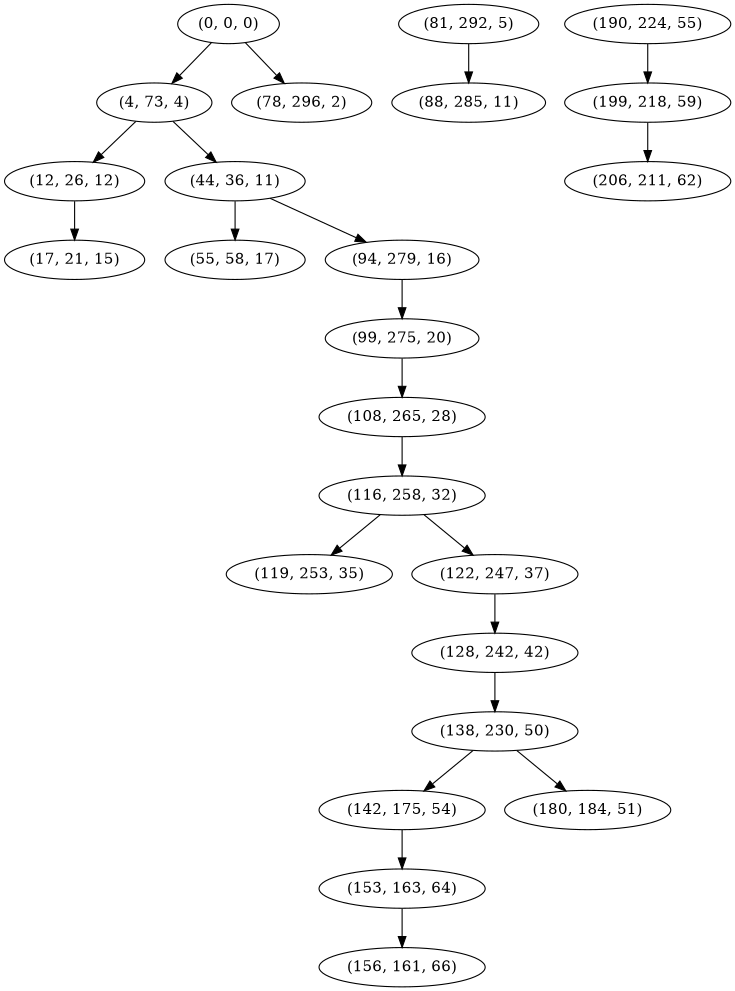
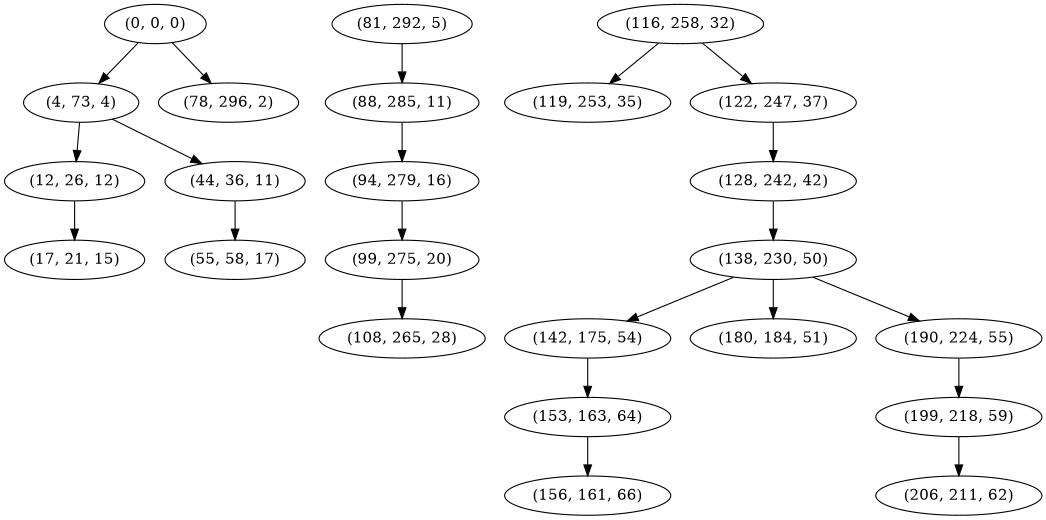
(313, 218) -> (402, 137)
none -> (861, 297)
(402, 451) -> none
